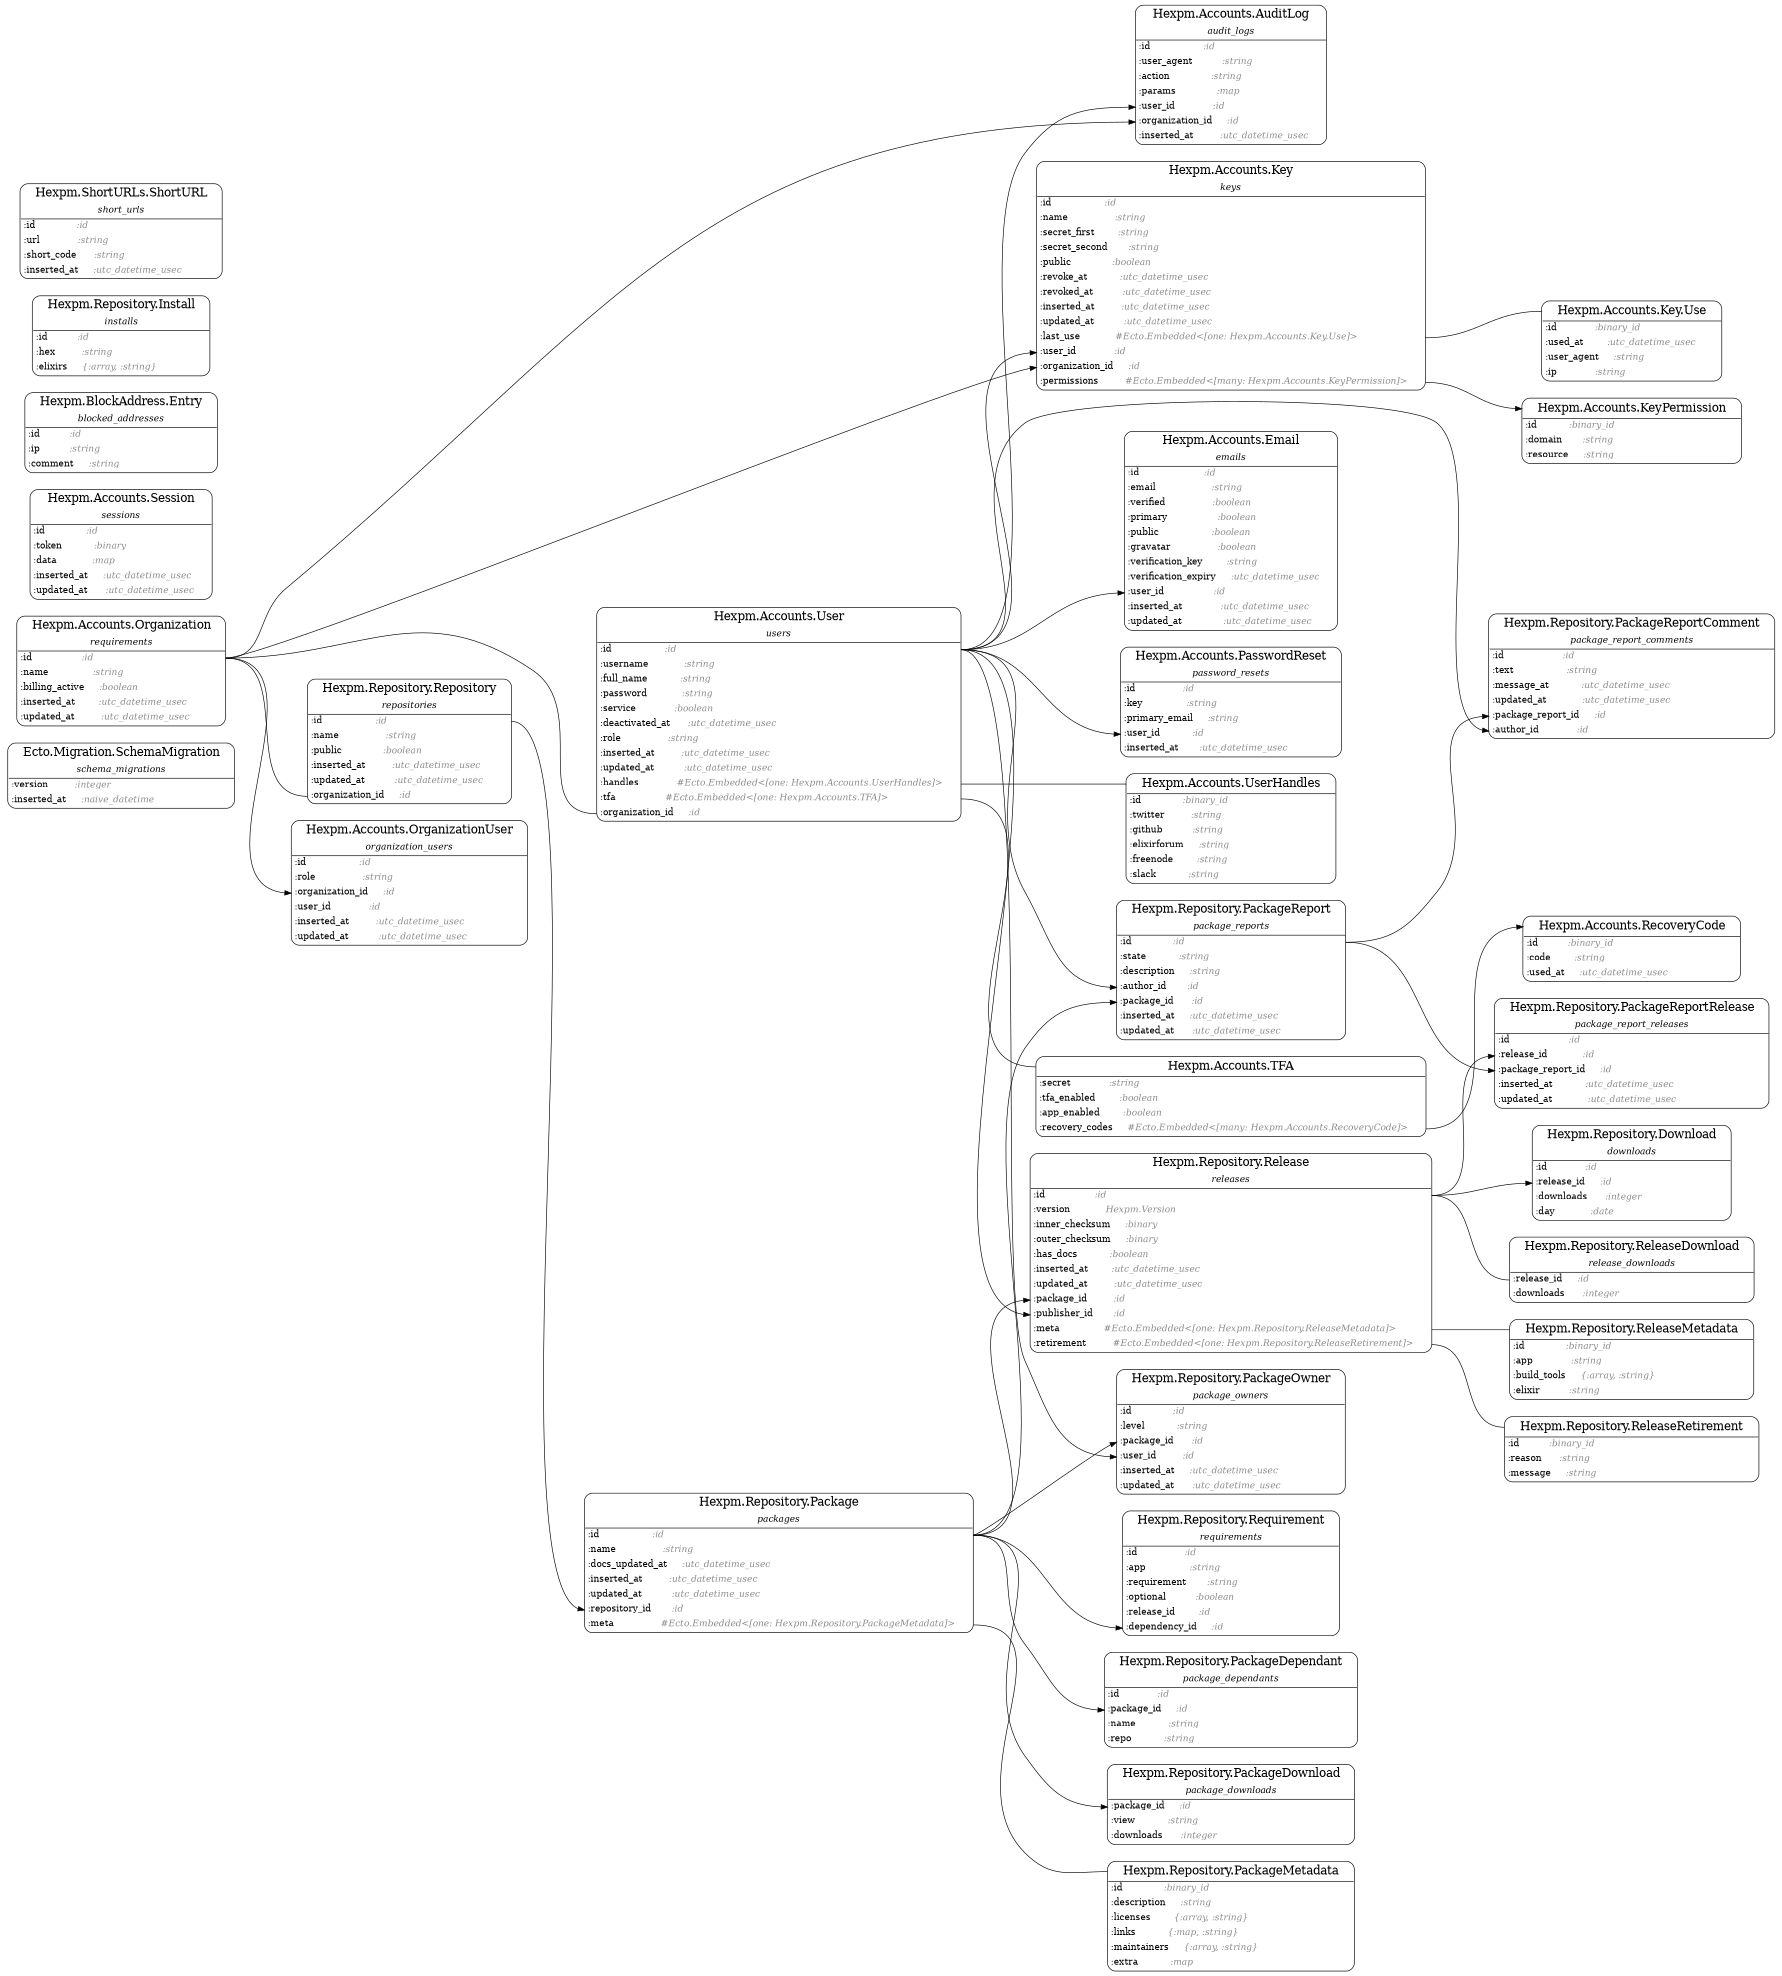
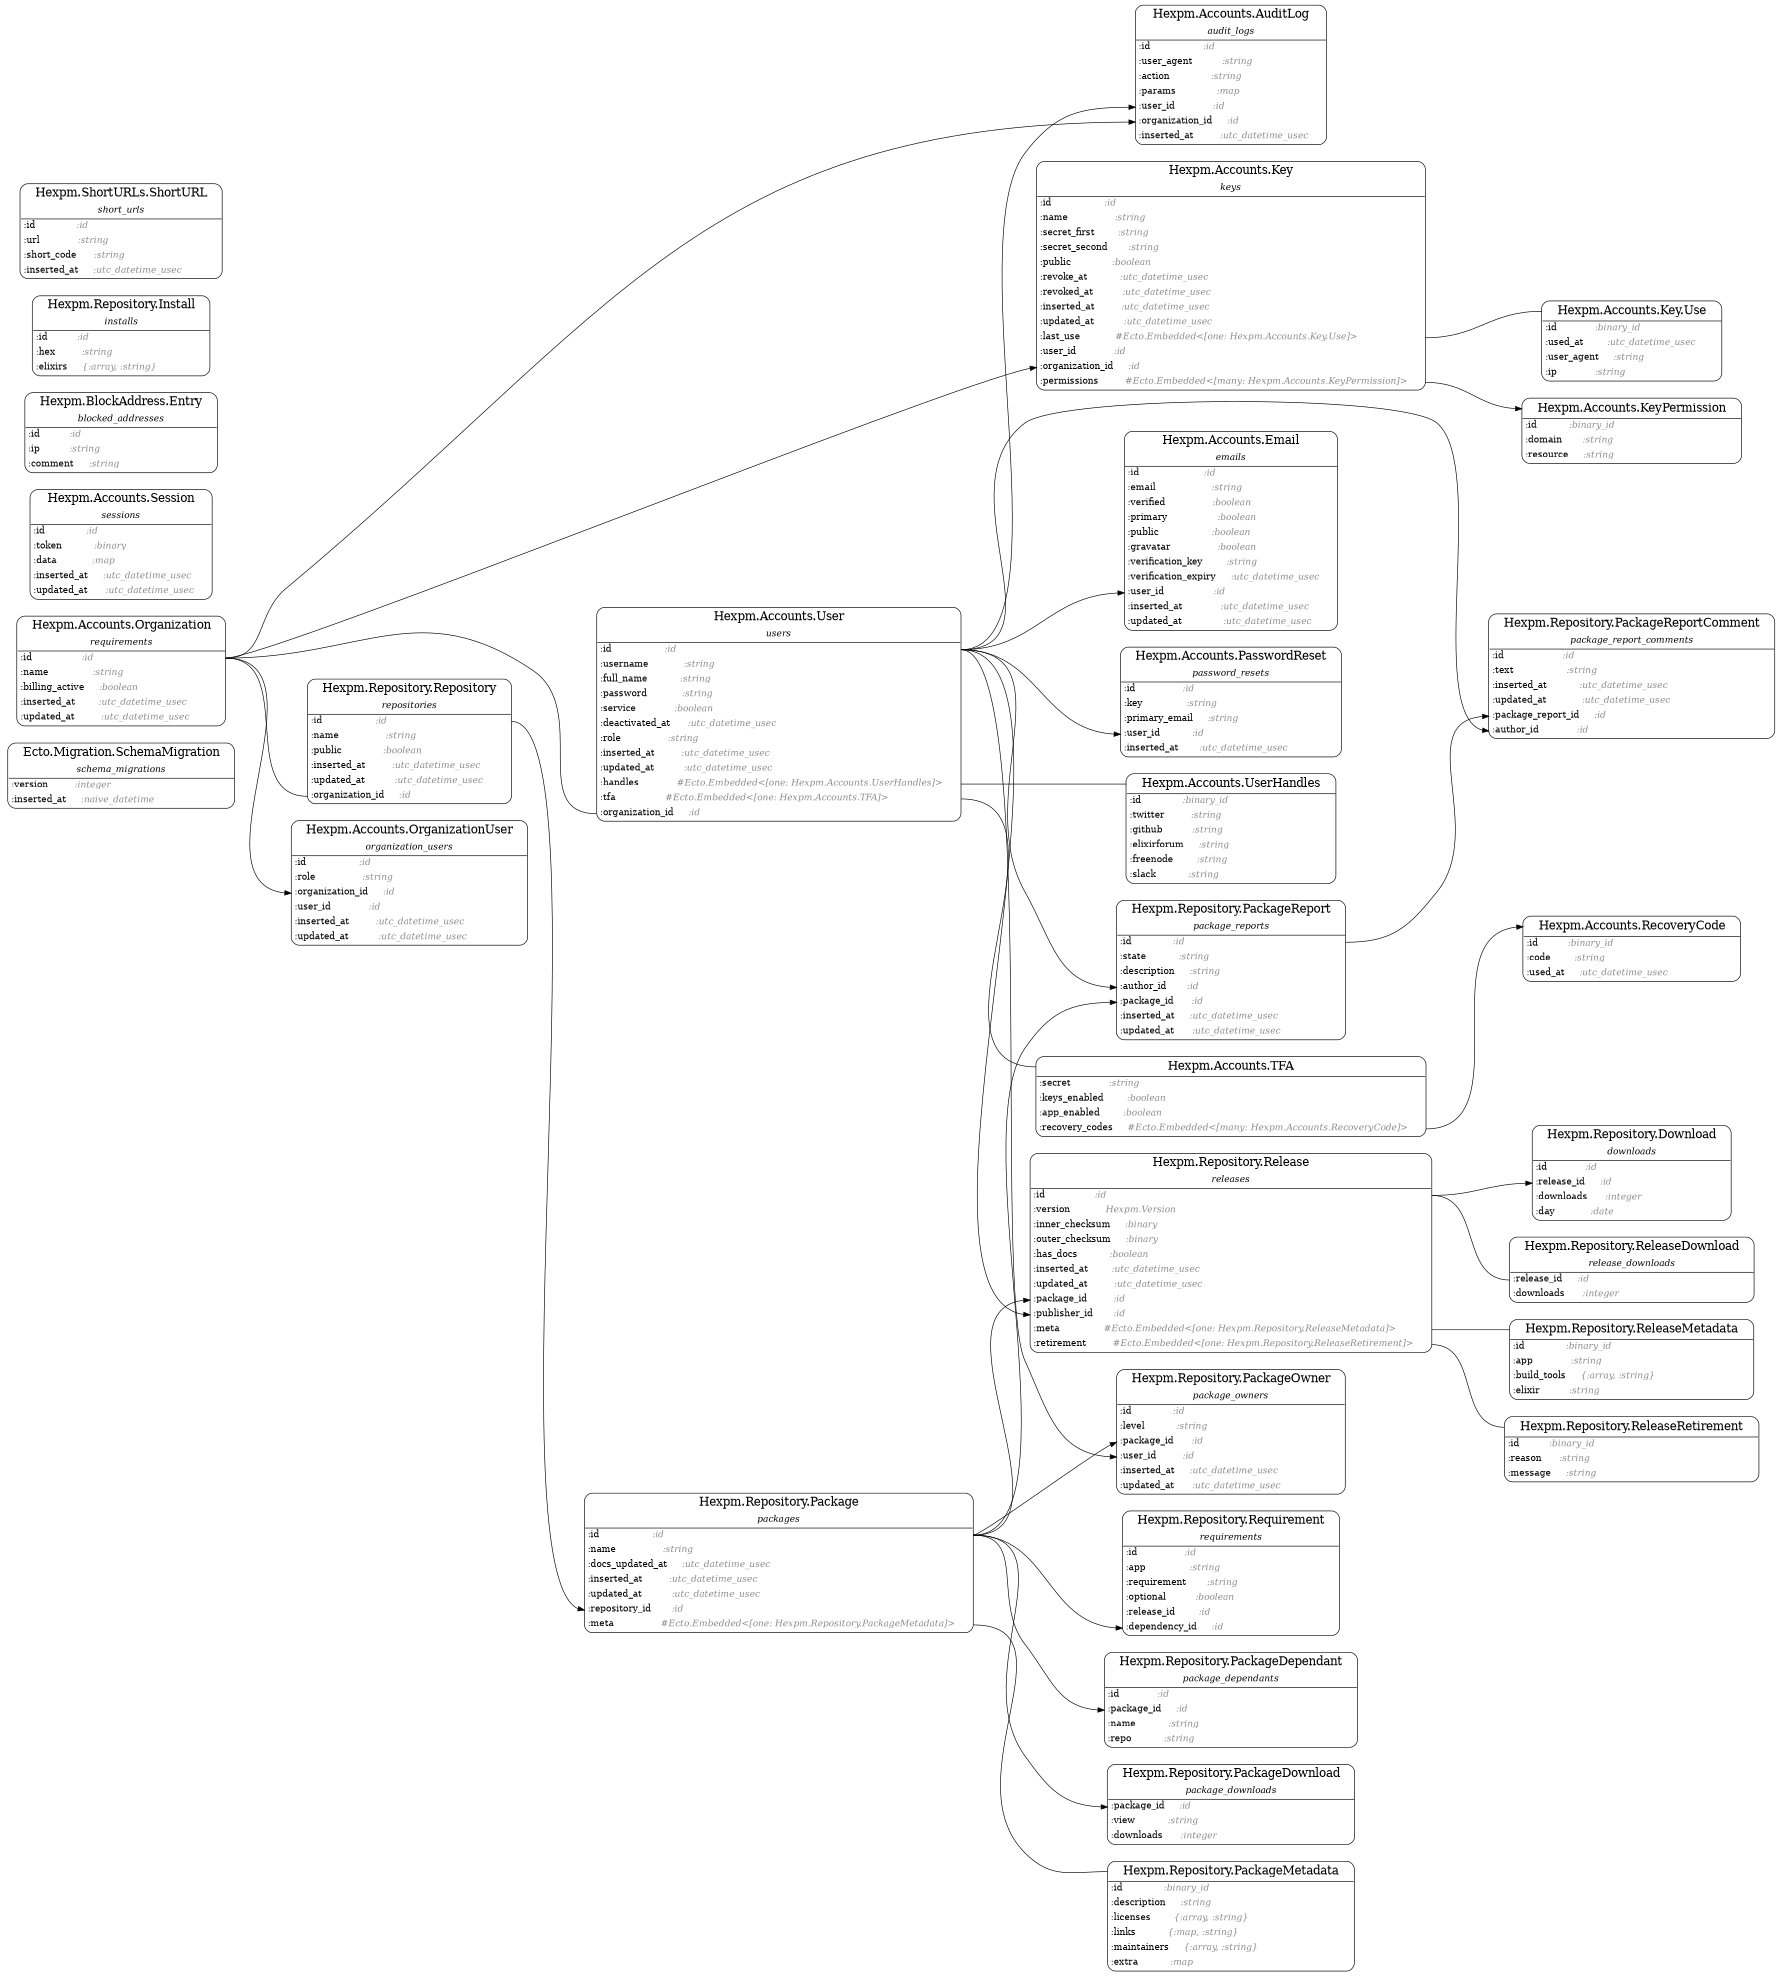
(999, 504) -> none
(1537, 685) -> (1536, 685)
(1632, 1053) -> none
(1079, 1098) -> (1083, 1098)
